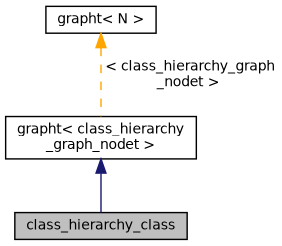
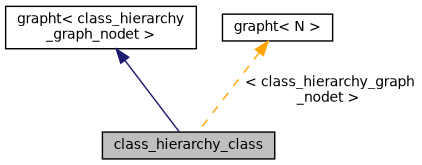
(101, 82) -> (229, 92)
